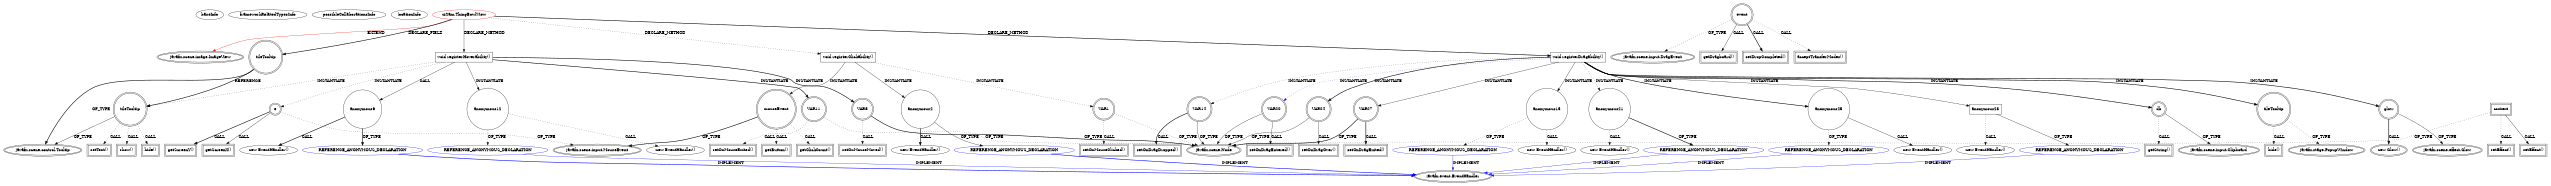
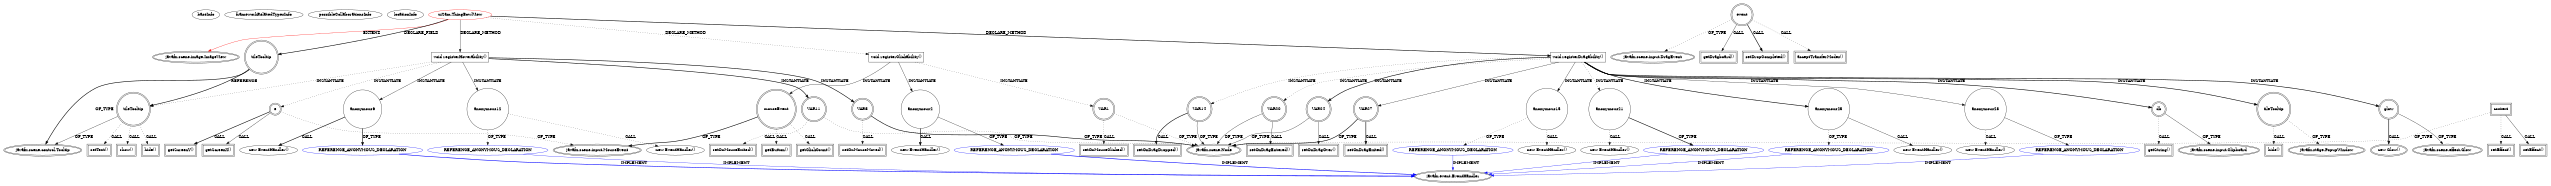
(1416, 69) -> (1416, 69)
(425, 81) -> (431, 81)
(1986, 109) -> (1986, 109)
